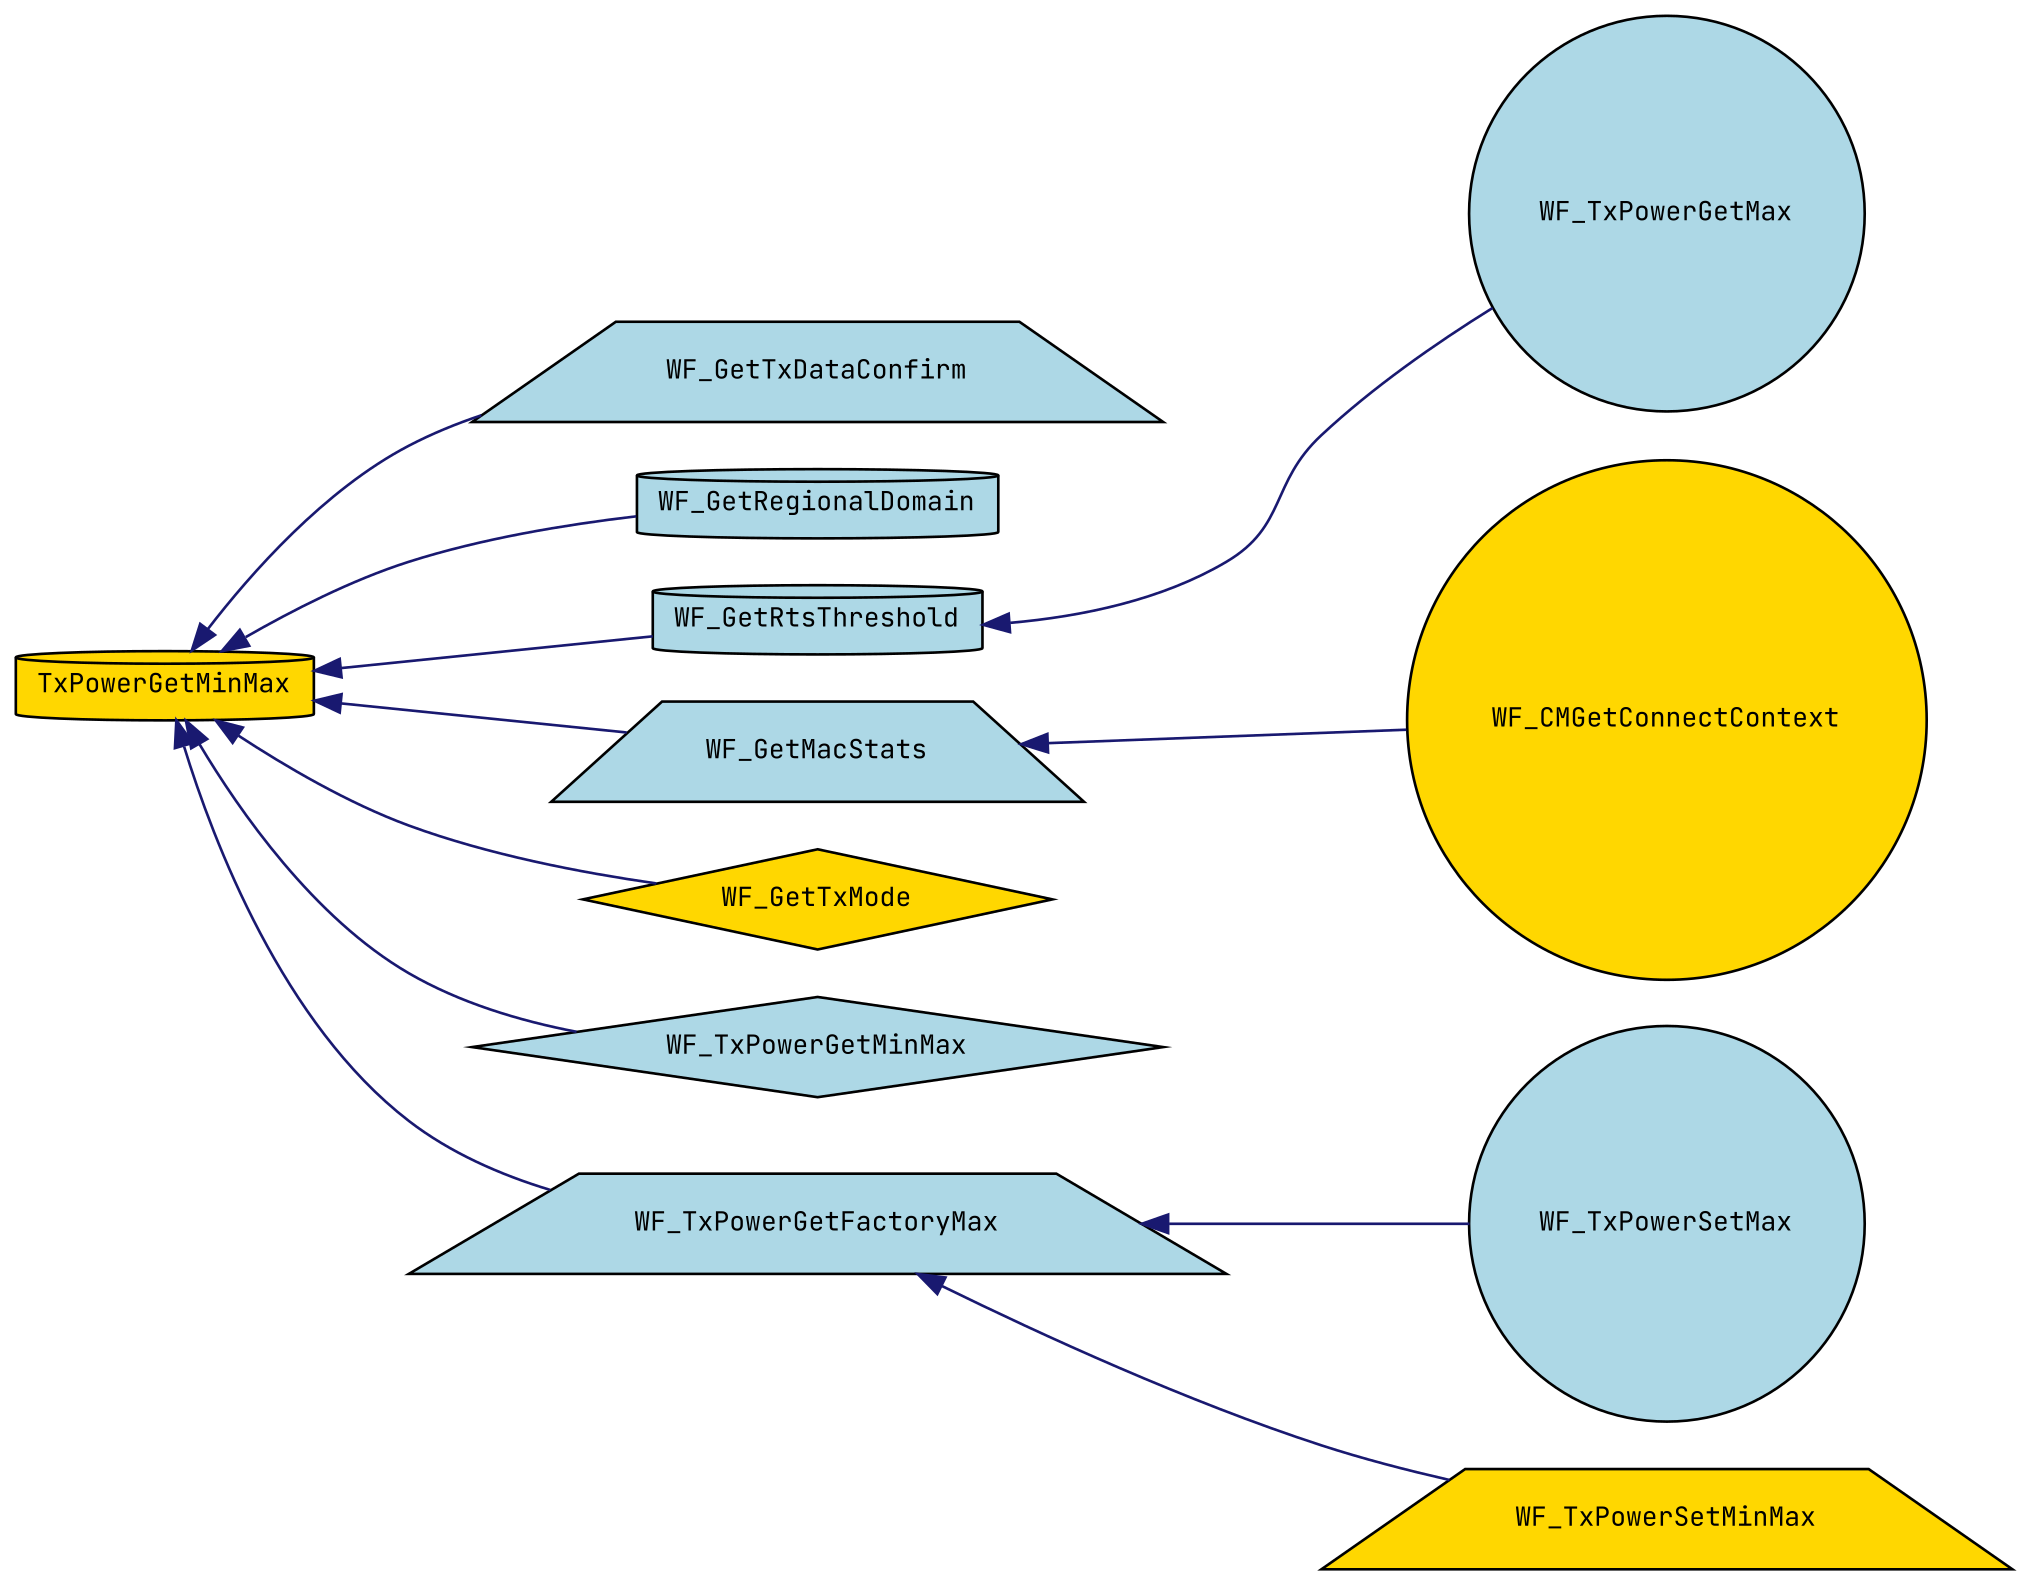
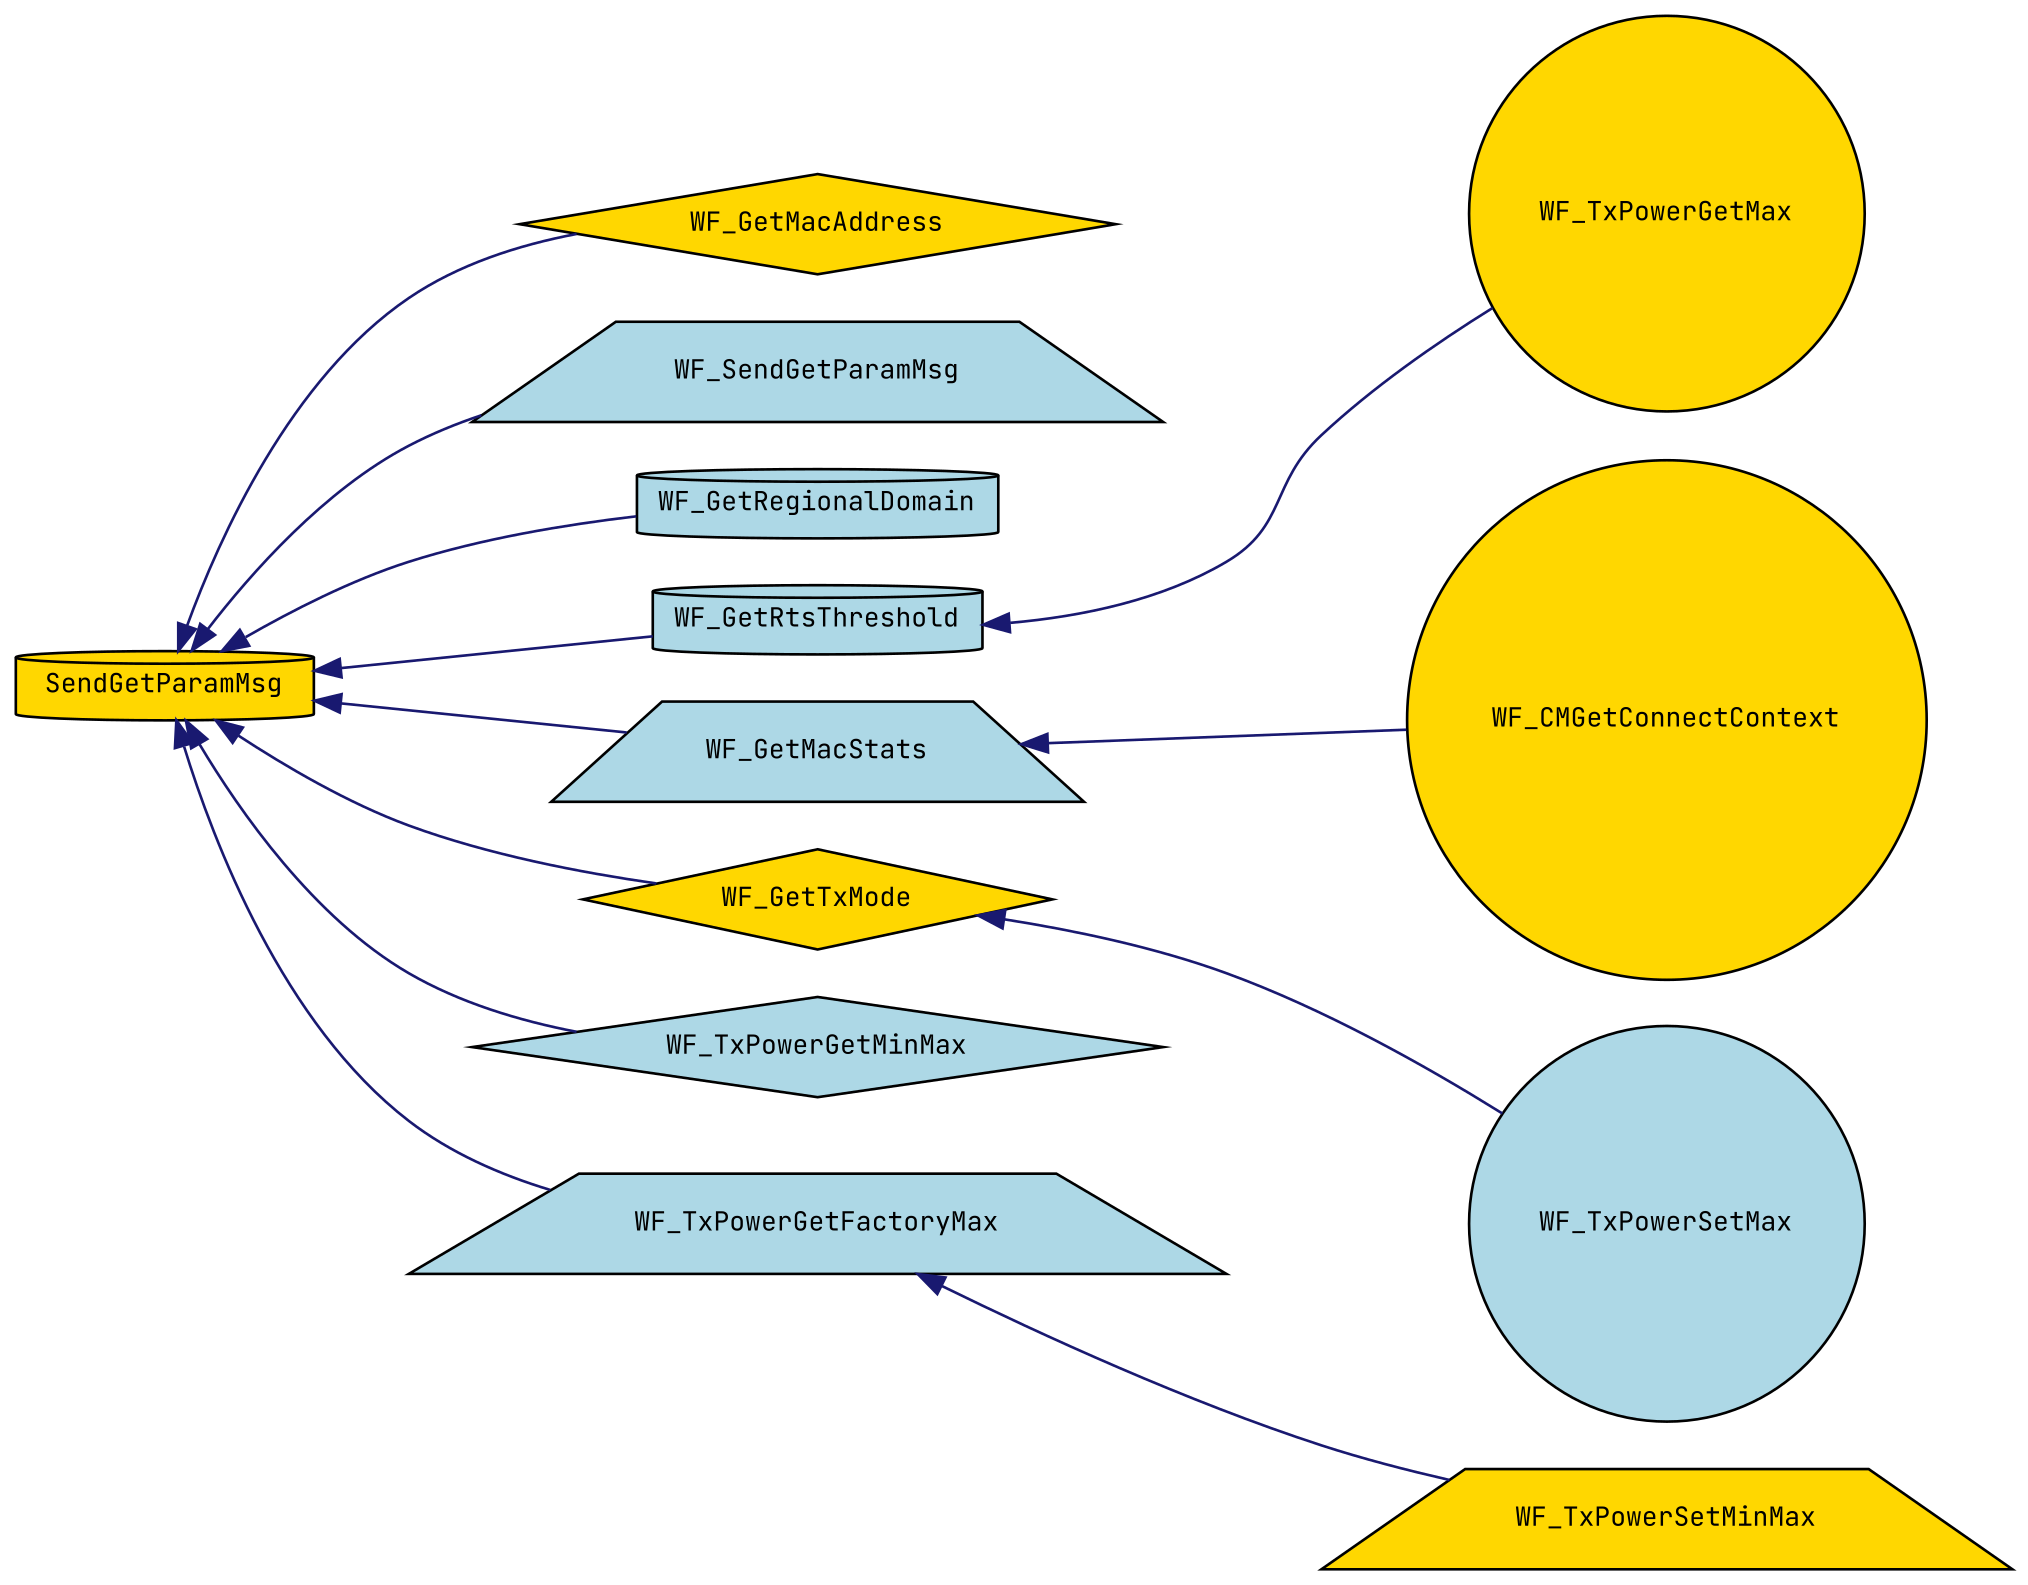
(1667, 214) -> (1667, 214)
none -> (818, 224)
(818, 372) -> (818, 372)
(165, 686) -> (165, 686)
(1319, 1224) -> (1264, 988)
